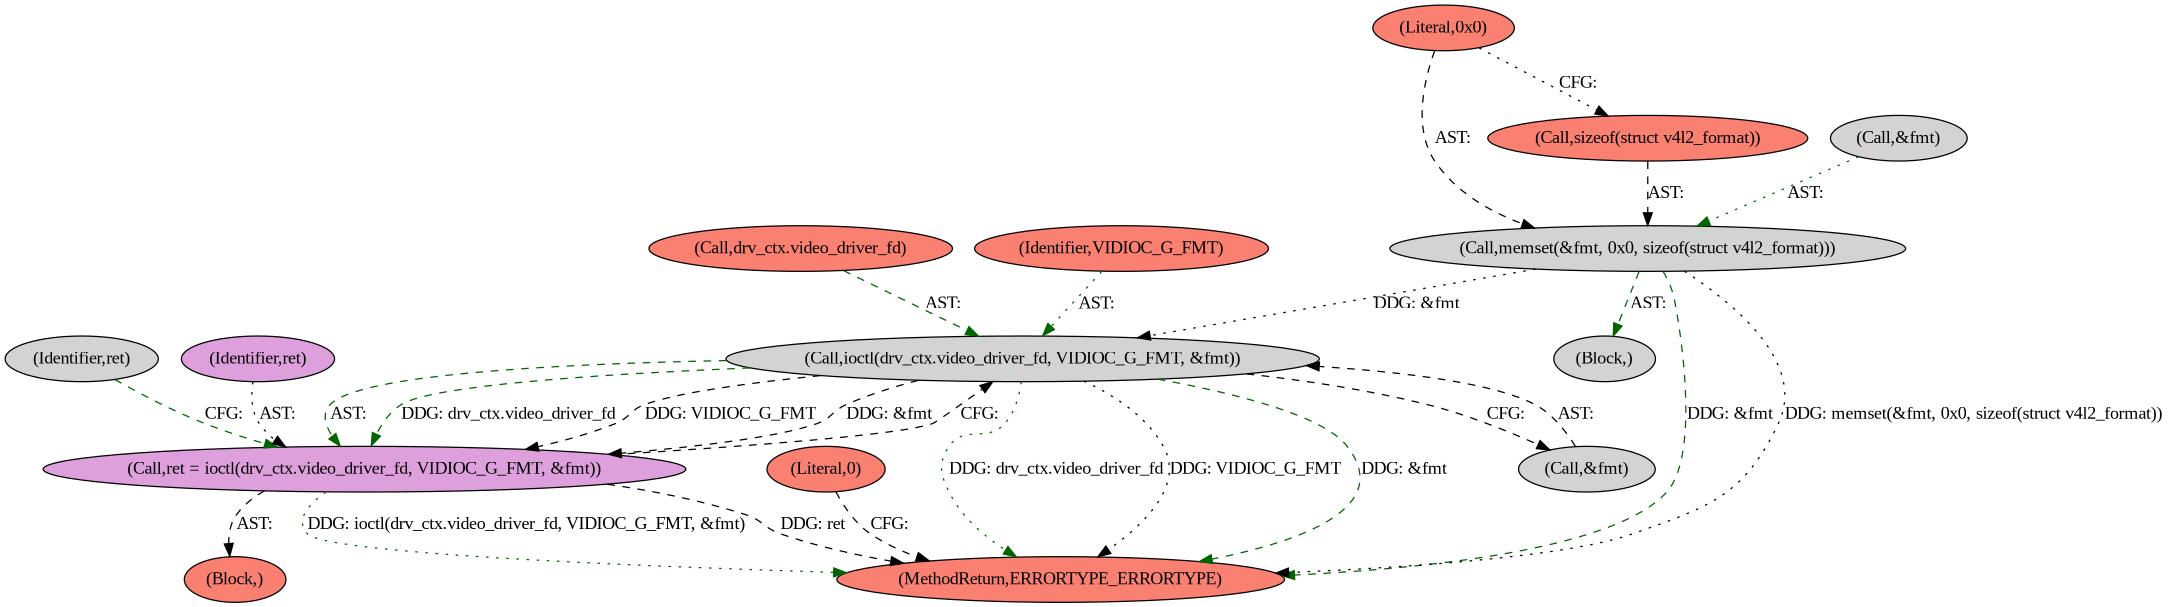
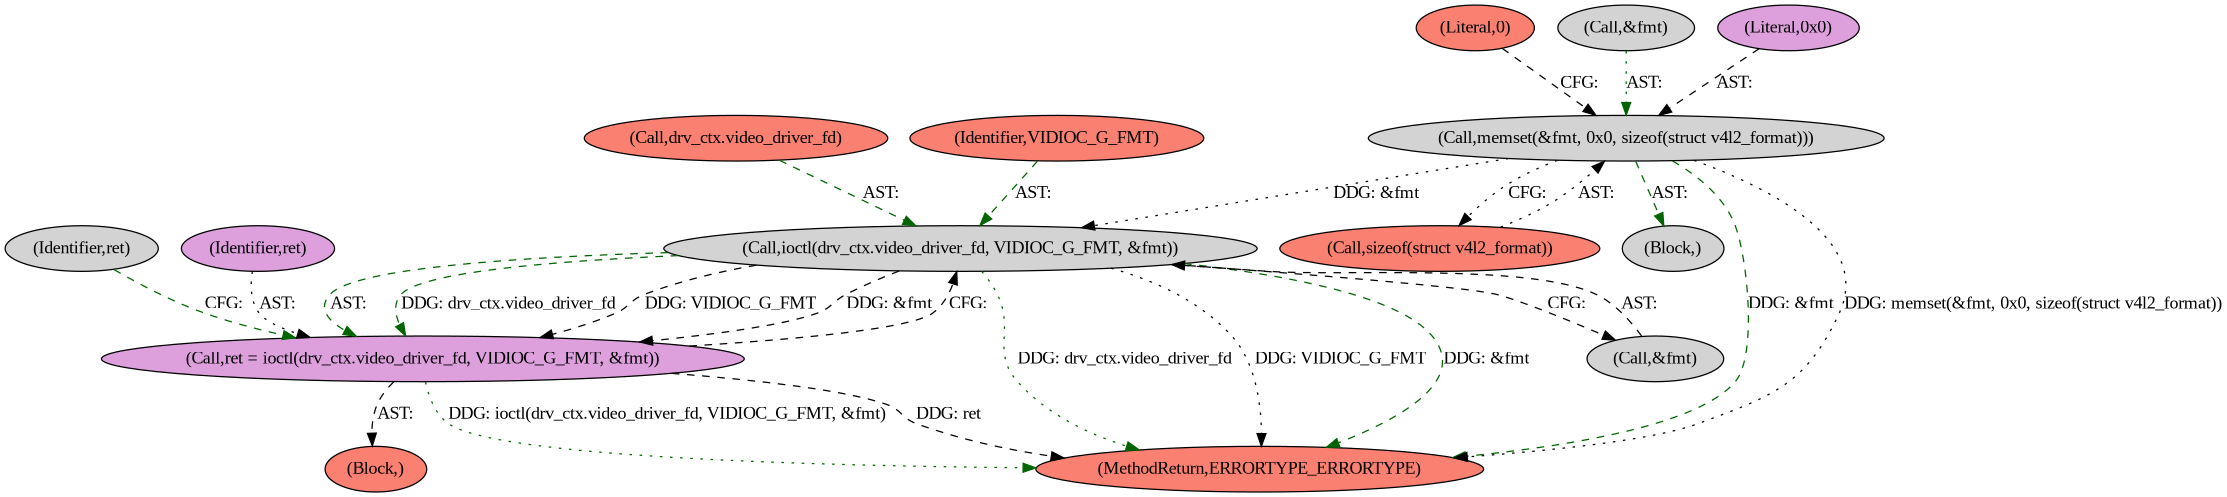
(1444, 28) -> (1788, 28)
(1538, 79) -> (1509, 183)
(1648, 187) -> (1551, 203)
(1077, 299) -> (1013, 189)
(869, 533) -> (1544, 78)
